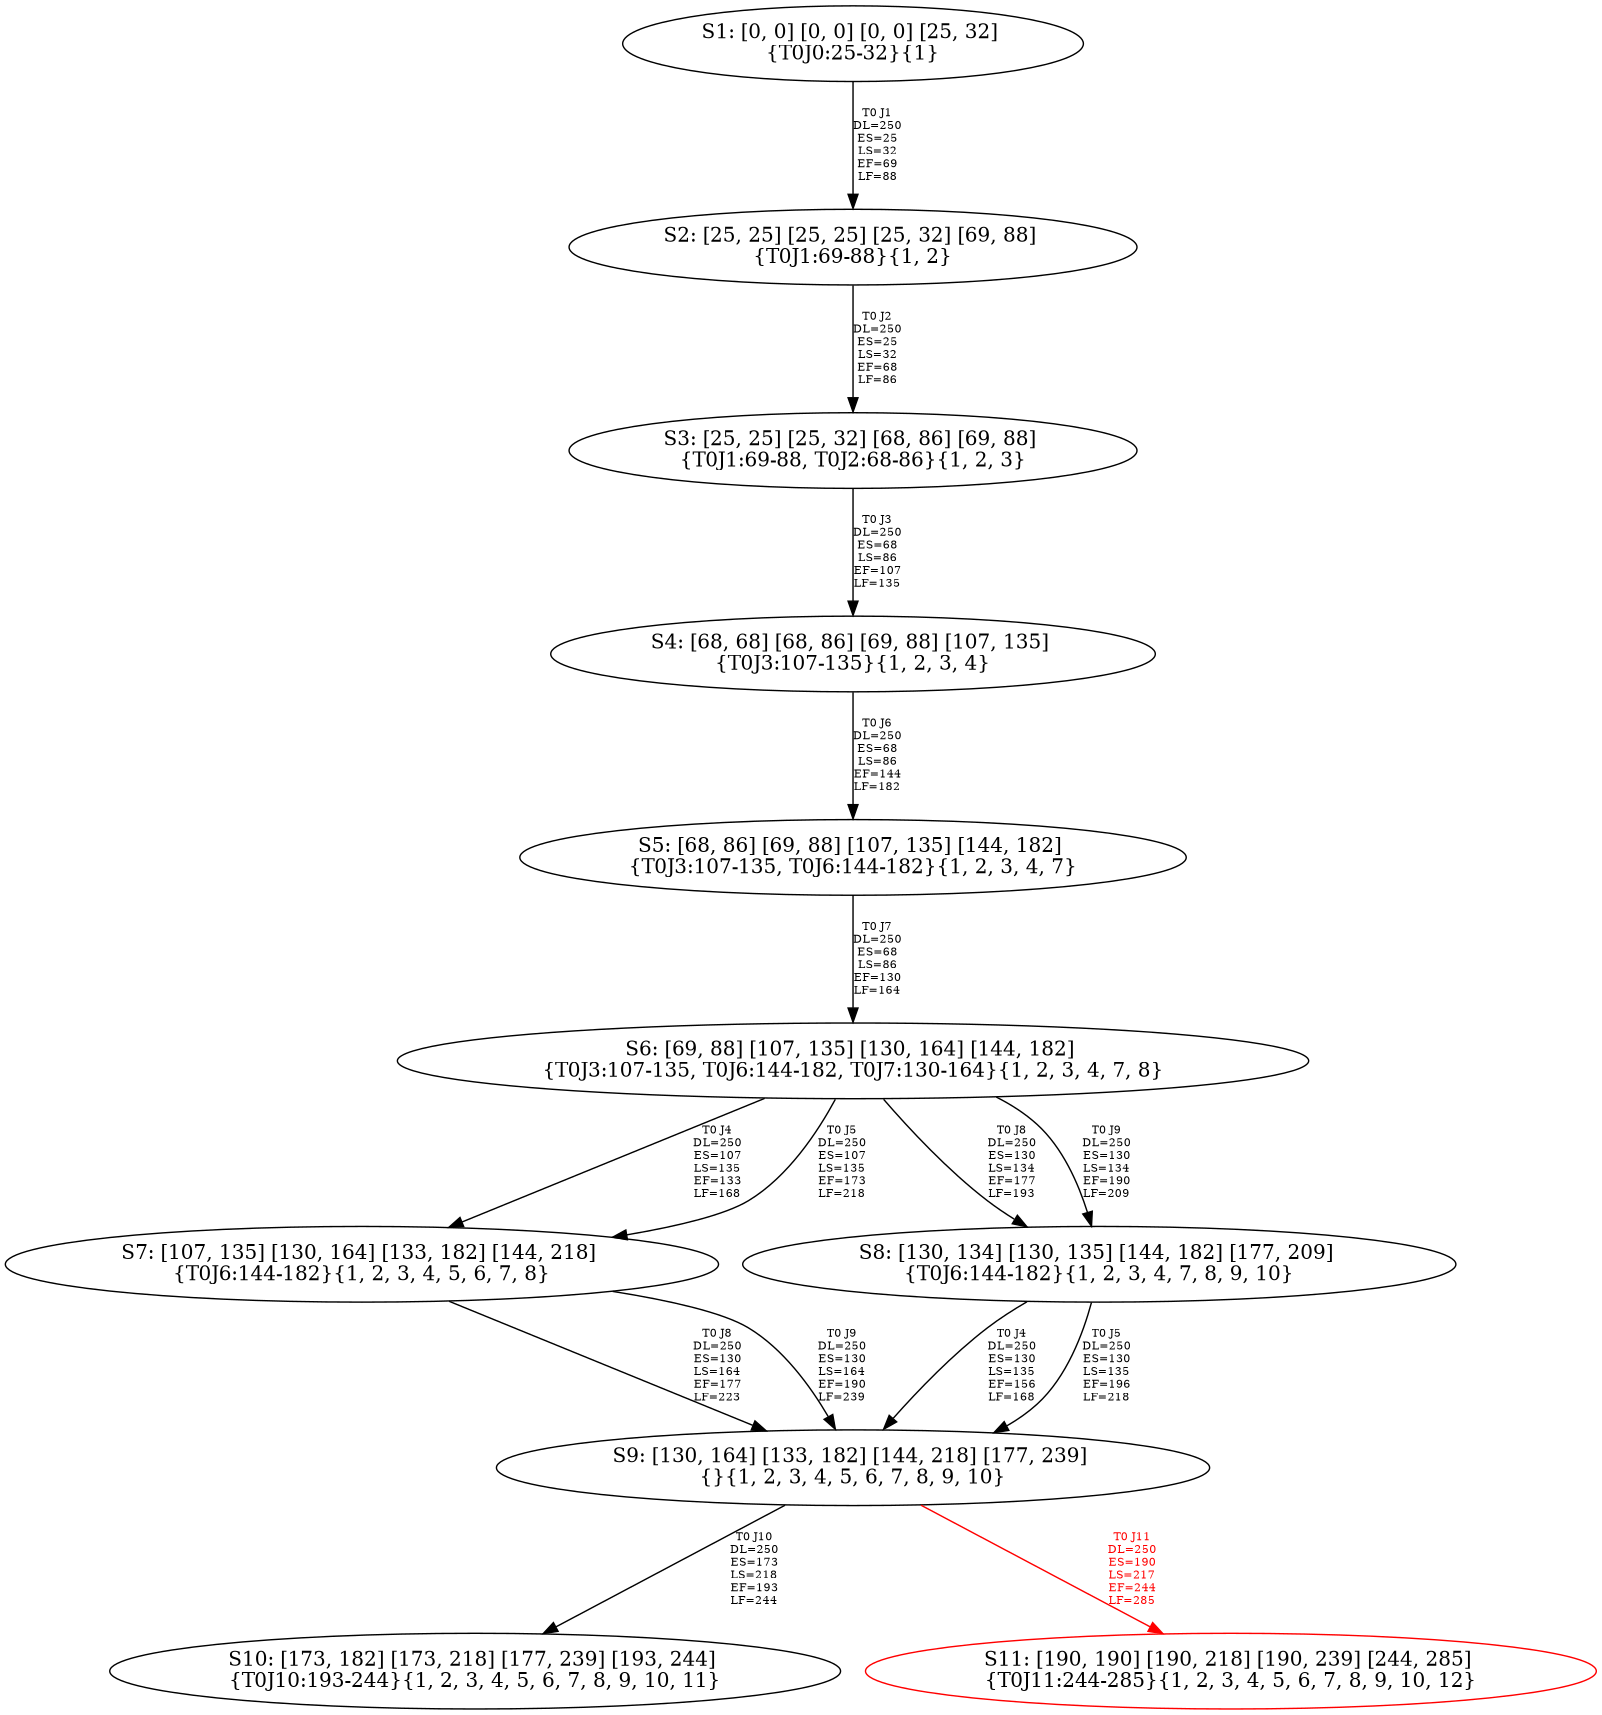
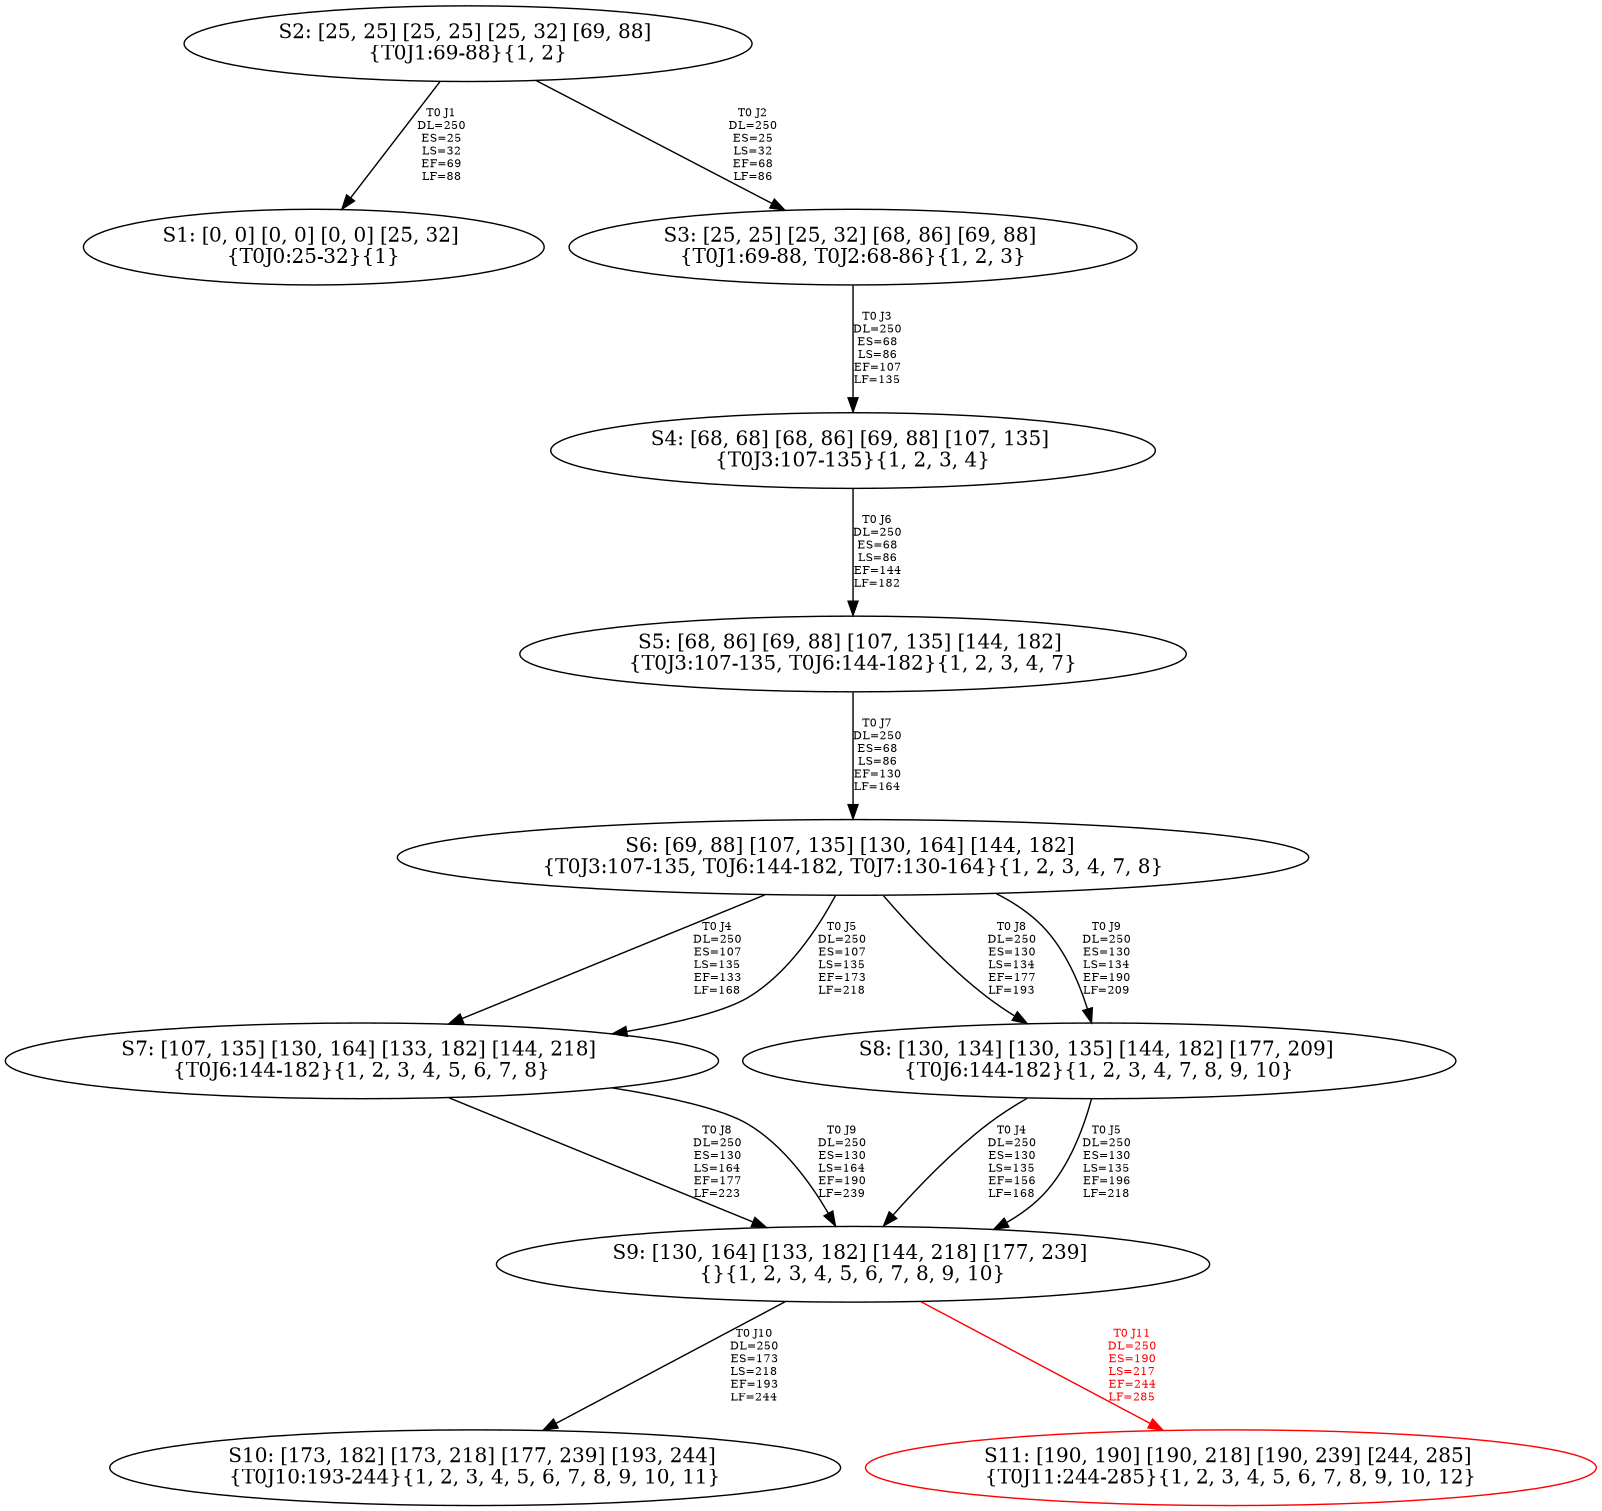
(853, 138) -> (395, 140)
